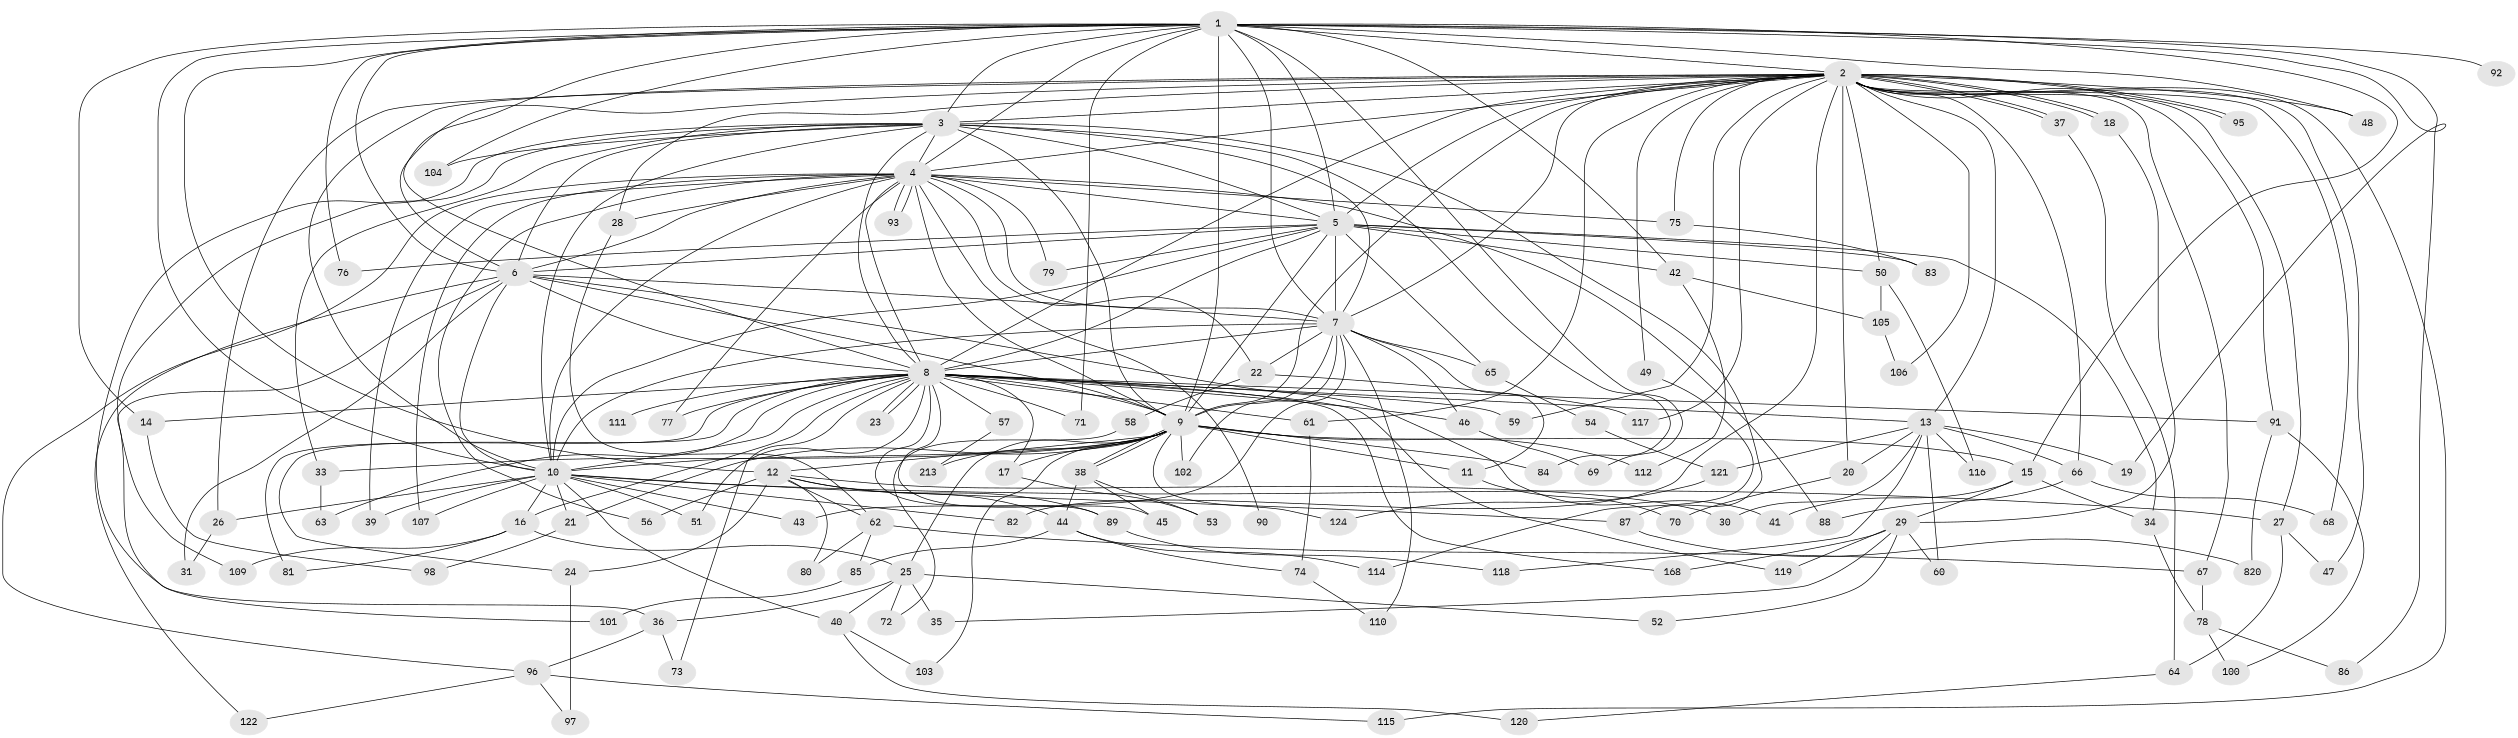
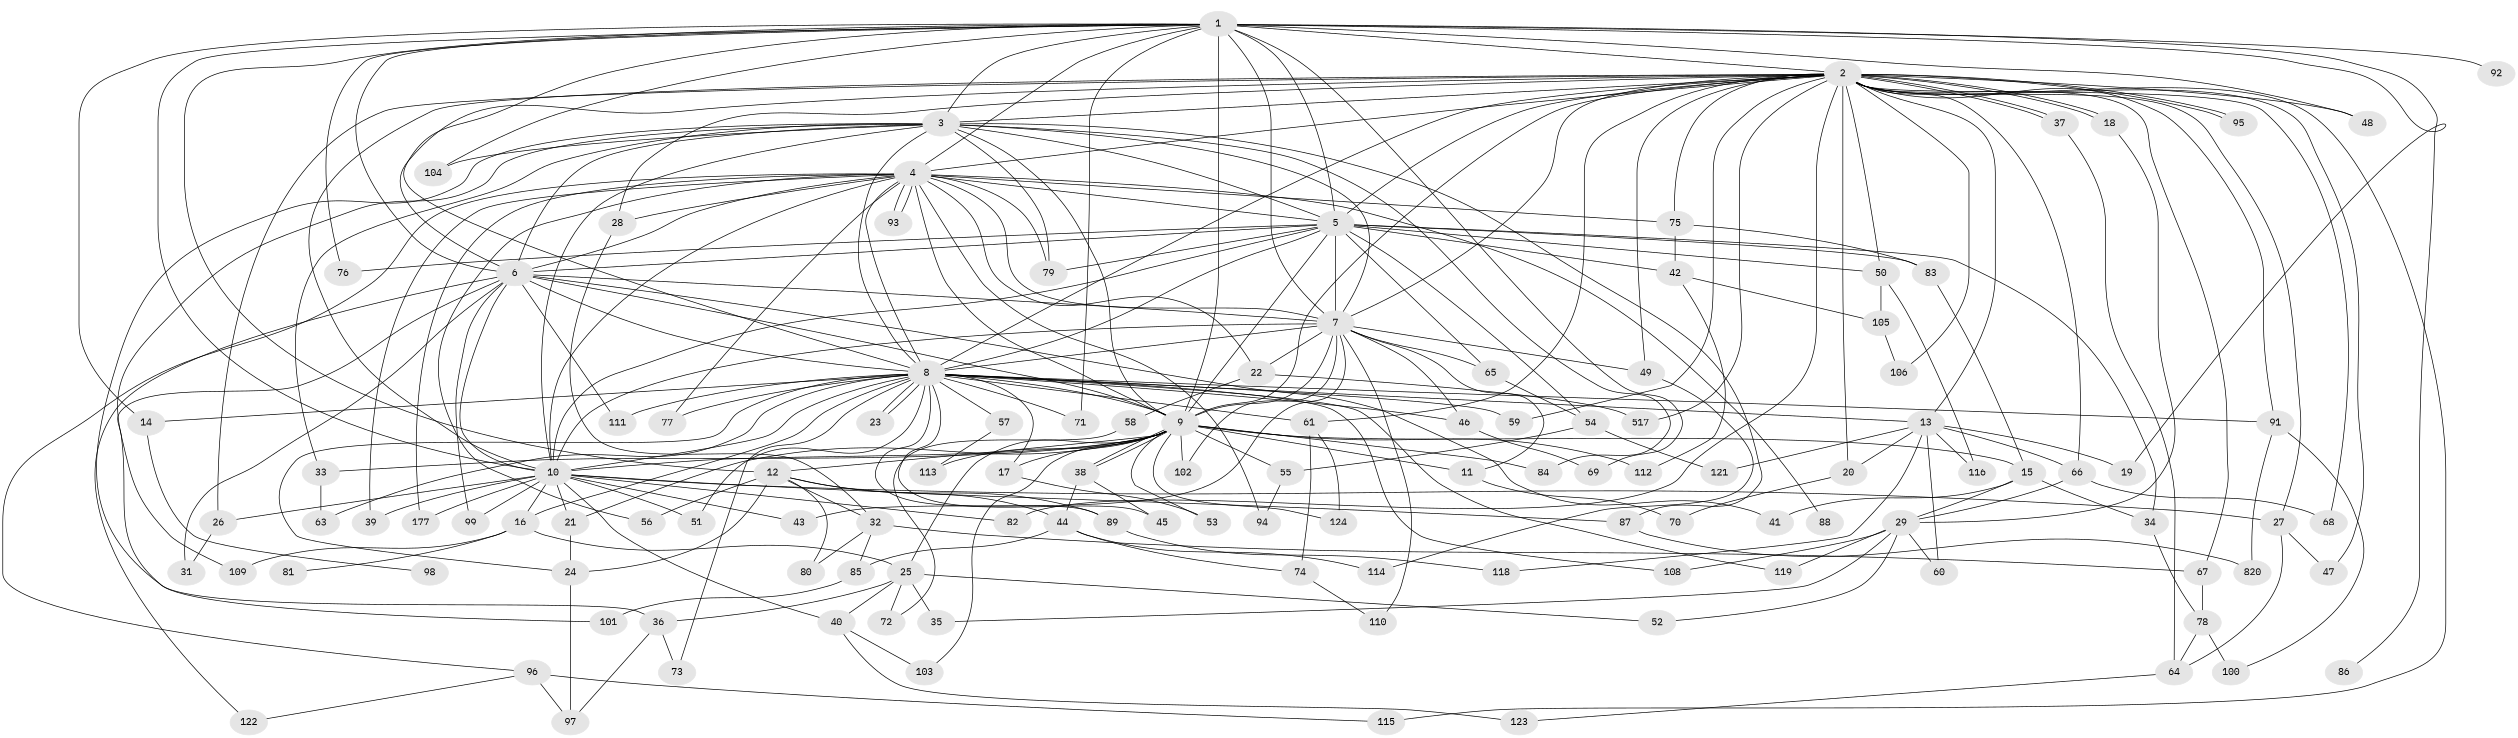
(2127, 52) -> (1984, 371)
(1496, 112) -> (1675, 248)
(927, 149) -> (1028, 194)
none -> (1469, 316)
none -> (566, 348)
none -> (1491, 348)
(1640, 423) -> (1640, 423)
(697, 433) -> none
(928, 473) -> (928, 473)
none -> (1286, 473)
(1147, 497) -> (1135, 485)
(1531, 502) -> (1336, 472)
(1942, 502) -> (1985, 505)
(421, 523) -> (421, 523)
none -> (471, 523)
(875, 523) -> (875, 523)
(1262, 523) -> (1262, 523)
(1725, 523) -> none
(502, 551) -> (570, 548)
(1672, 573) -> (1672, 573)
(2273, 648) -> (2188, 648)
(597, 649) -> (614, 673)
(1519, 722) -> (1519, 722)
